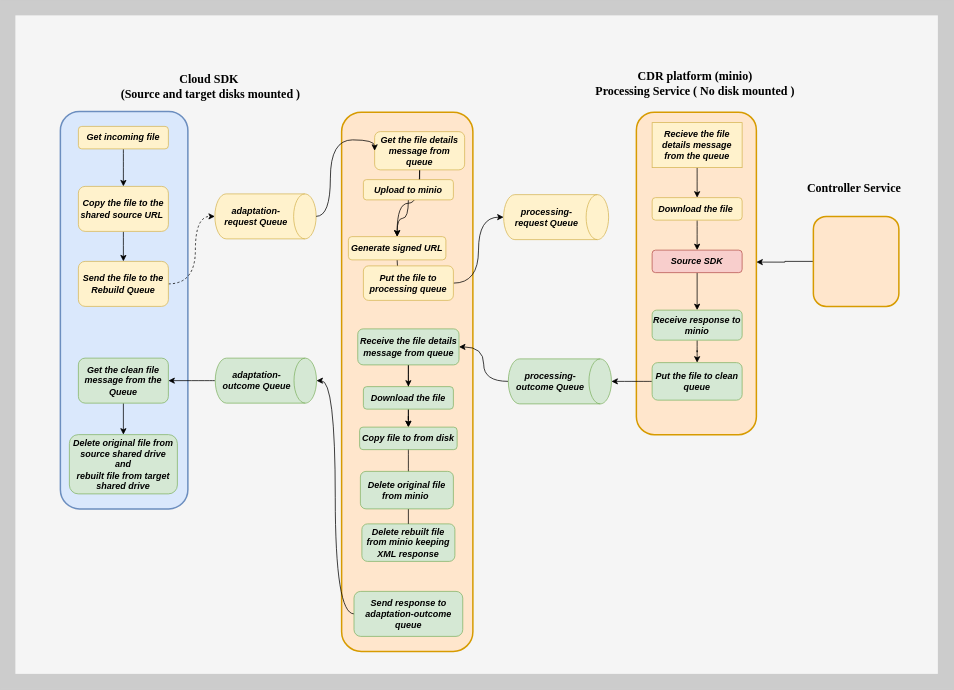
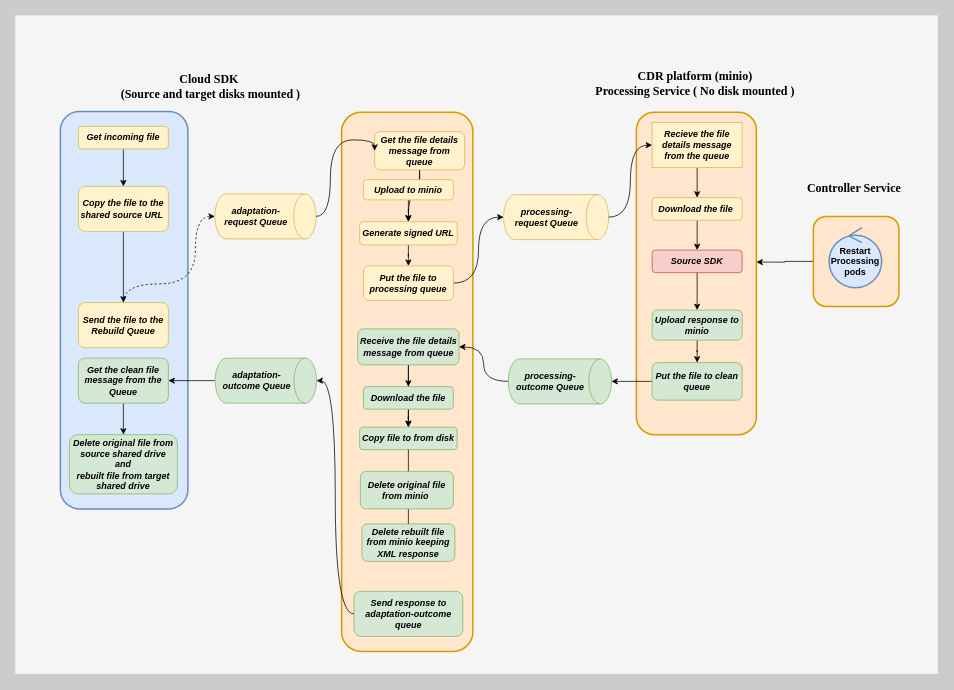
none -> (630, 182)
(397, 248) -> (408, 233)
none -> (855, 258)
(123, 284) -> (123, 325)
(697, 325) -> (697, 325)
